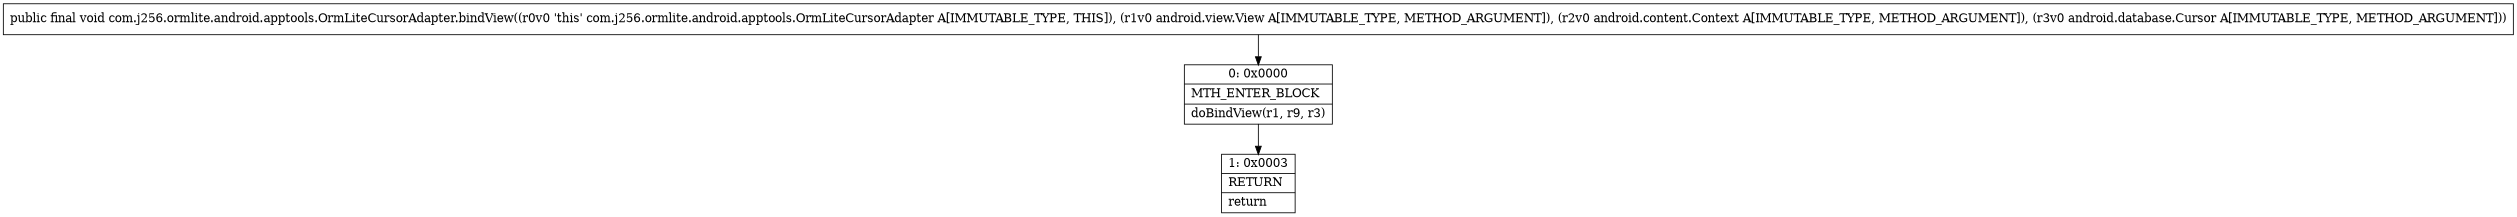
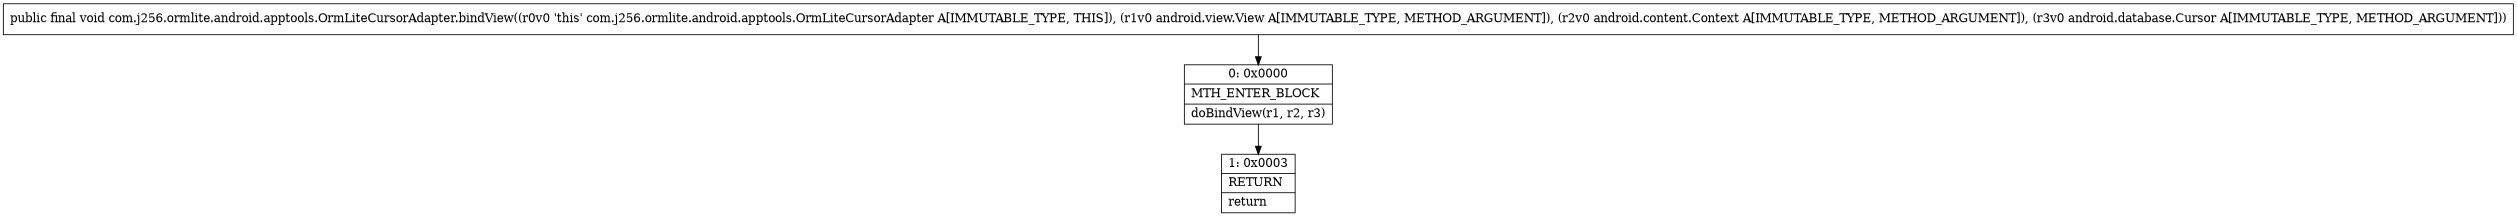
(1258, 114) -> (1258, 114)
